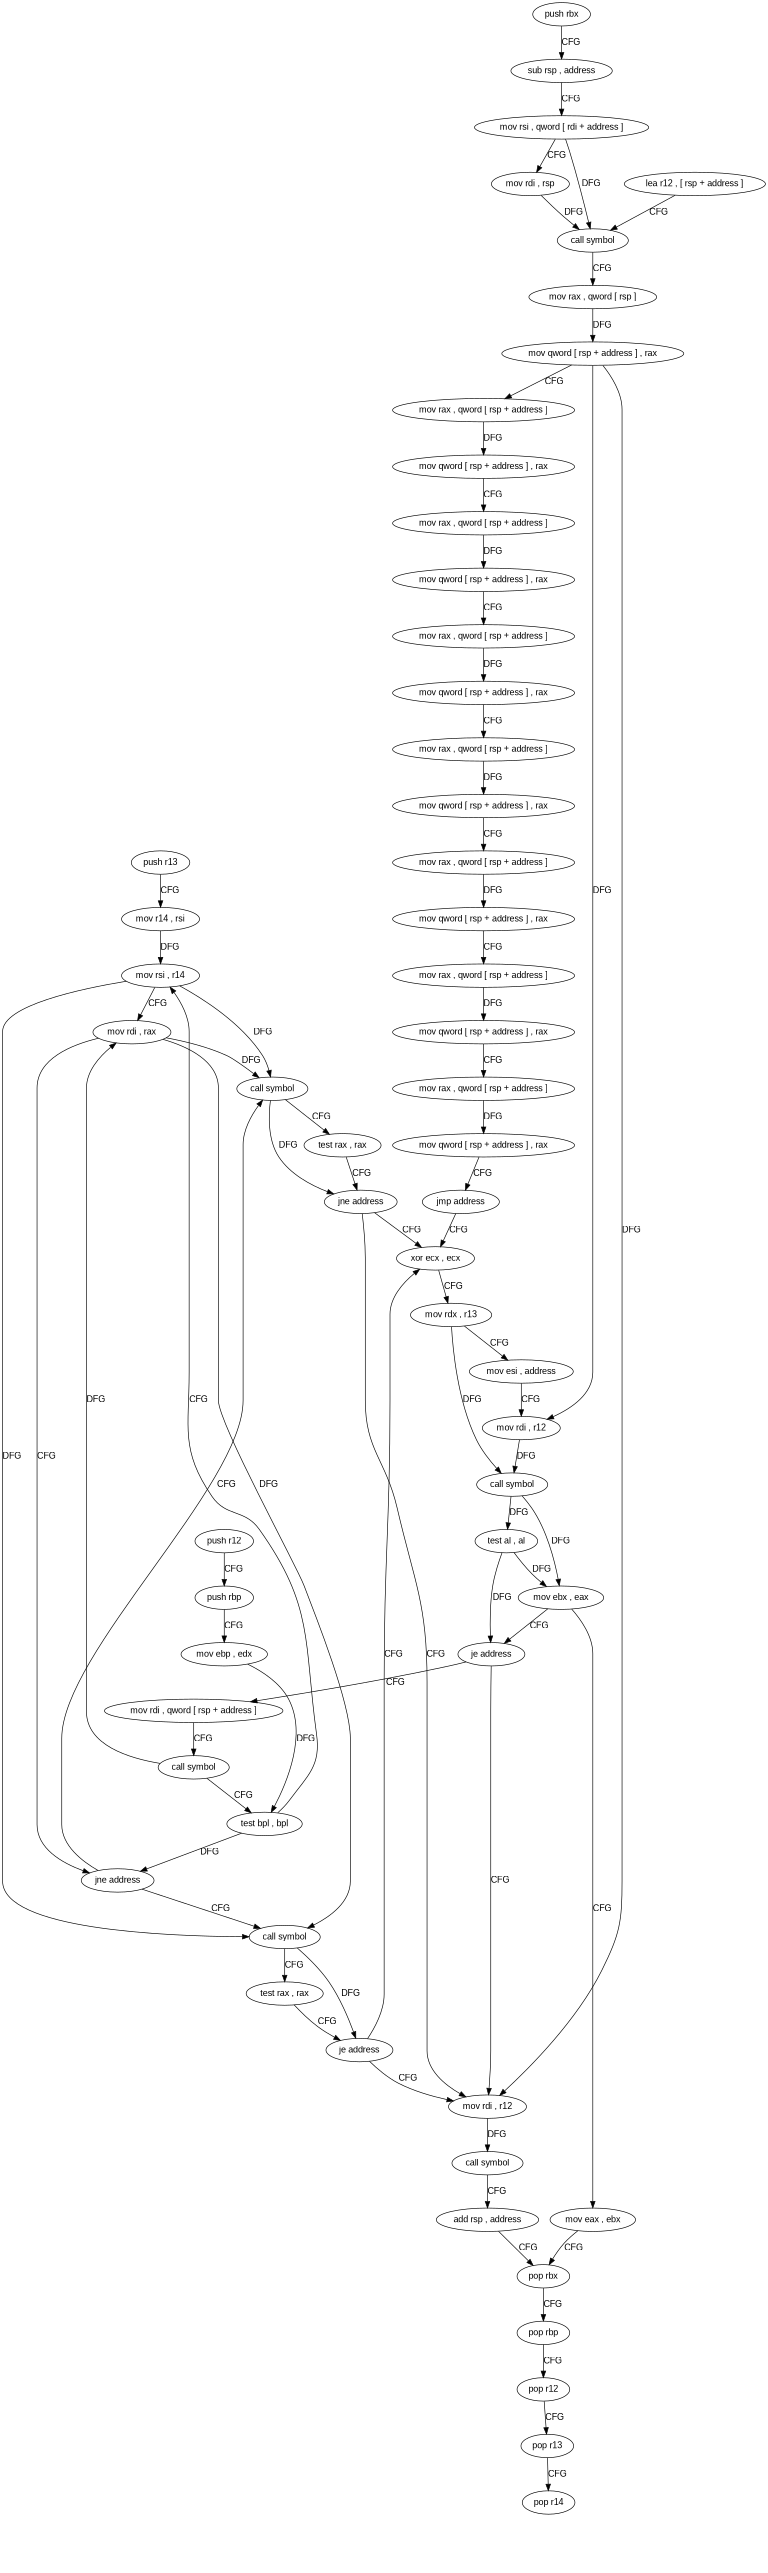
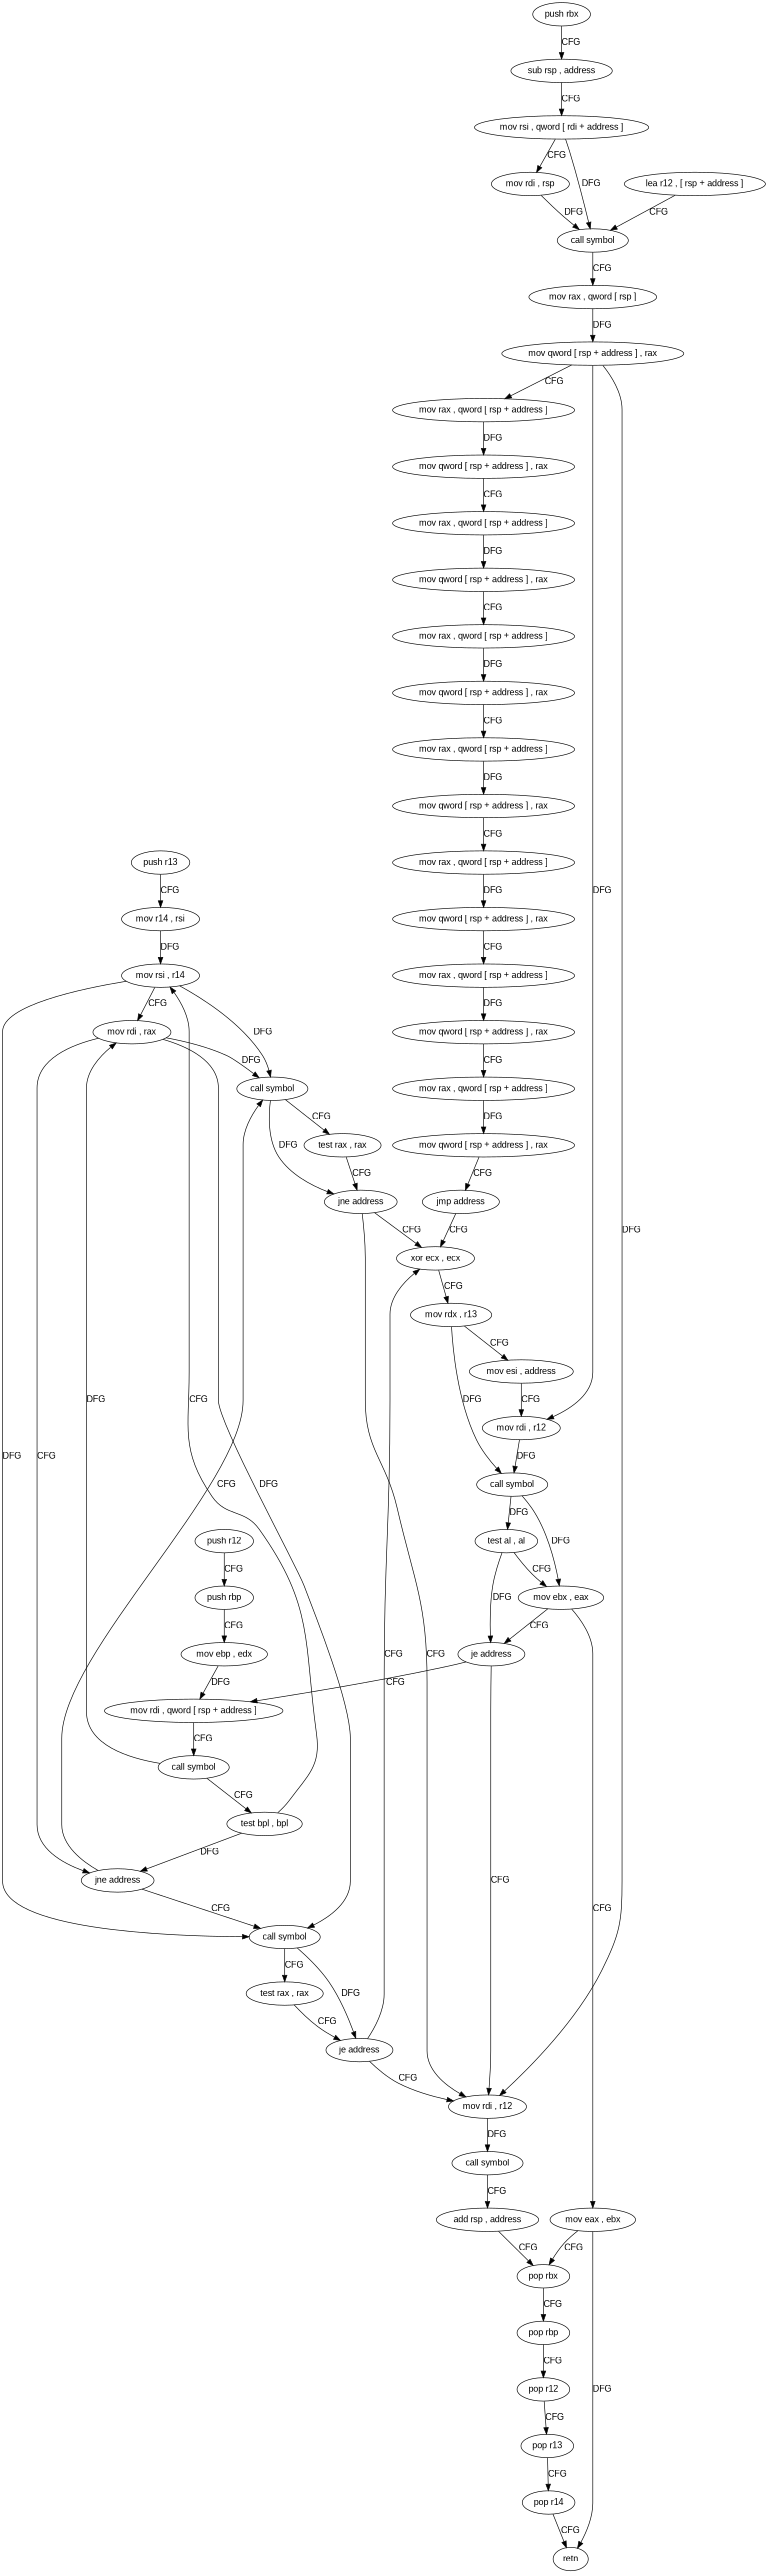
(542, 1569) -> (542, 1569)
(296, 1727) -> (211, 1680)
none -> (571, 2559)
